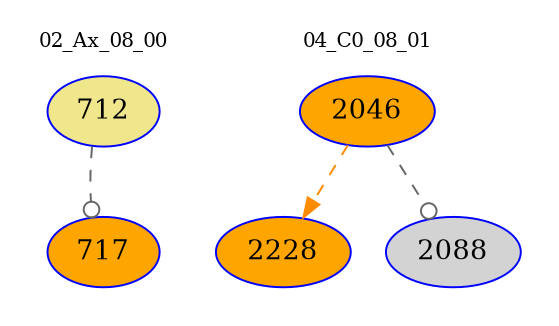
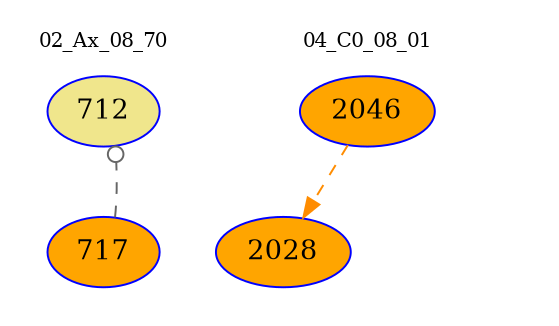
(104, 42) -> (104, 42)
(90, 174) -> (117, 190)
(283, 252) -> (283, 252)
(453, 252) -> none
